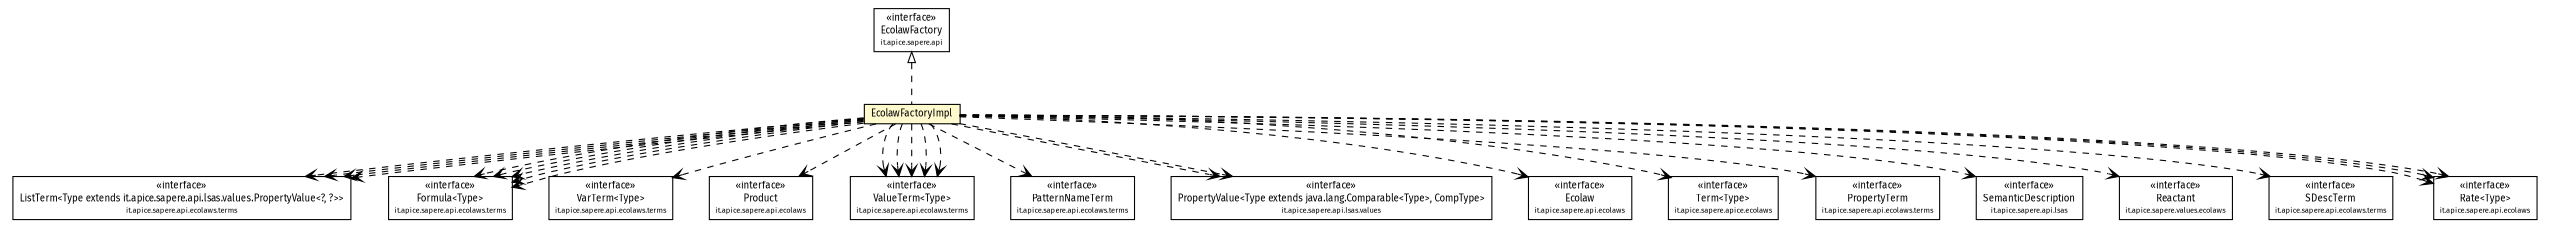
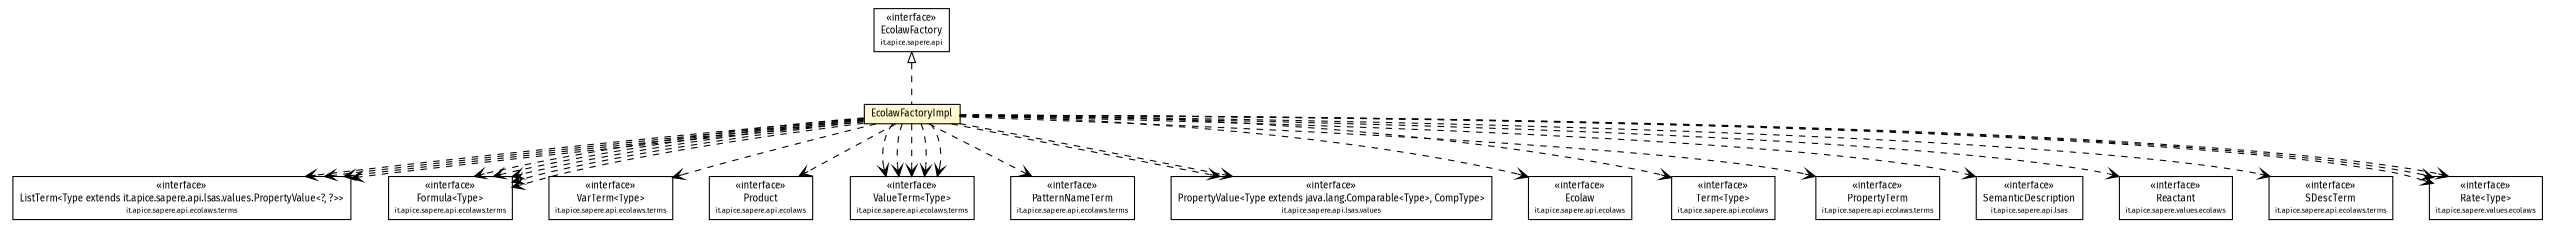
(1723, 210) -> (1723, 210)
(2485, 210) -> (2486, 210)
